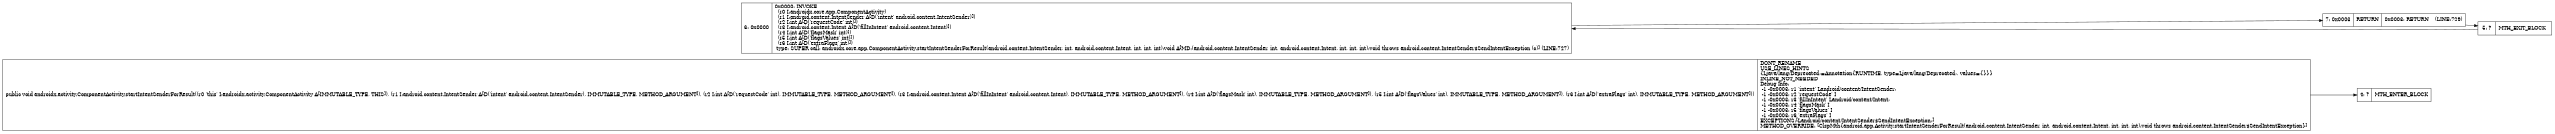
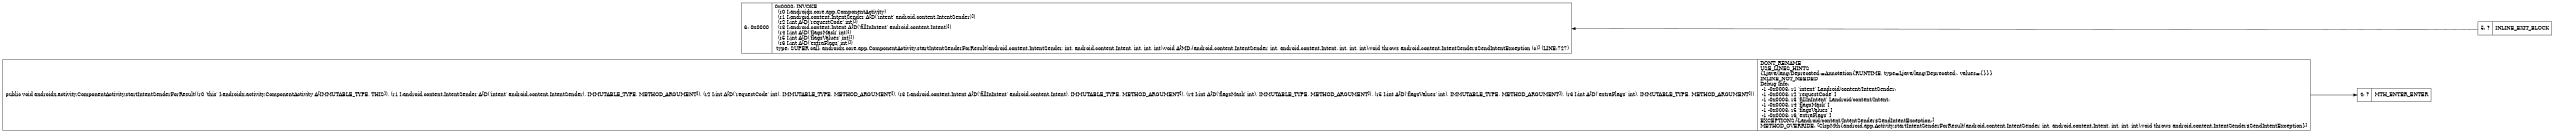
(2394, 20) -> none
(2522, 28) -> (2522, 28)
(2401, 95) -> (2401, 95)
